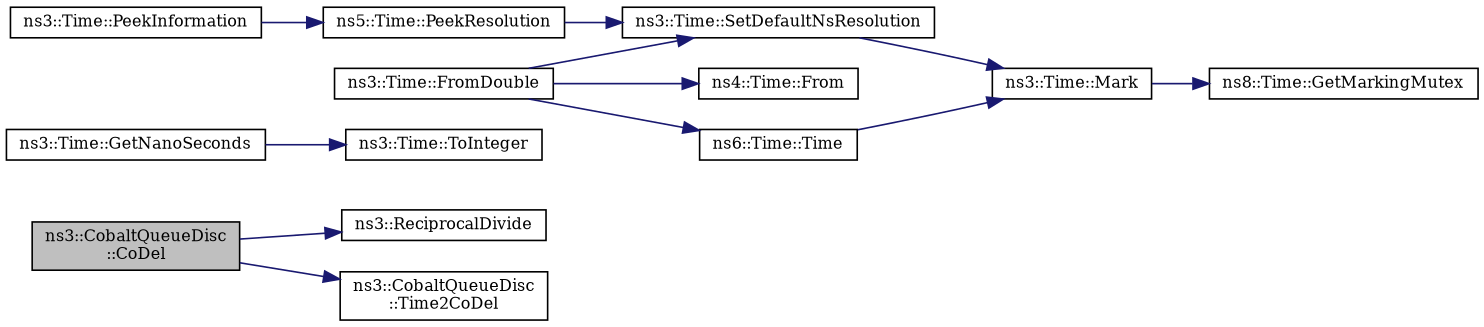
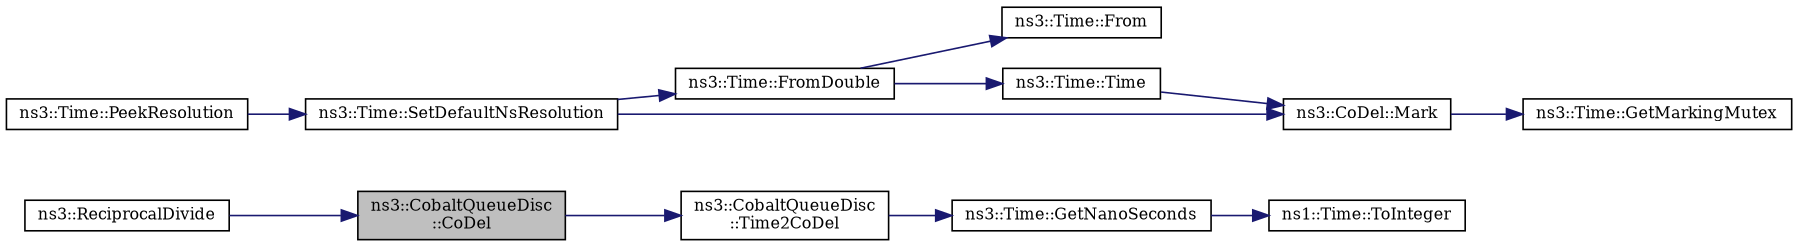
(136, 23) -> none
(444, 23) -> (127, 114)
(603, 55) -> (638, 97)
(778, 84) -> (1082, 23)
(1072, 84) -> (1367, 114)
(1344, 84) -> (1657, 114)
(444, 145) -> (1367, 216)
(778, 145) -> (1082, 84)
none -> (912, 216)
(282, 236) -> (285, 216)
